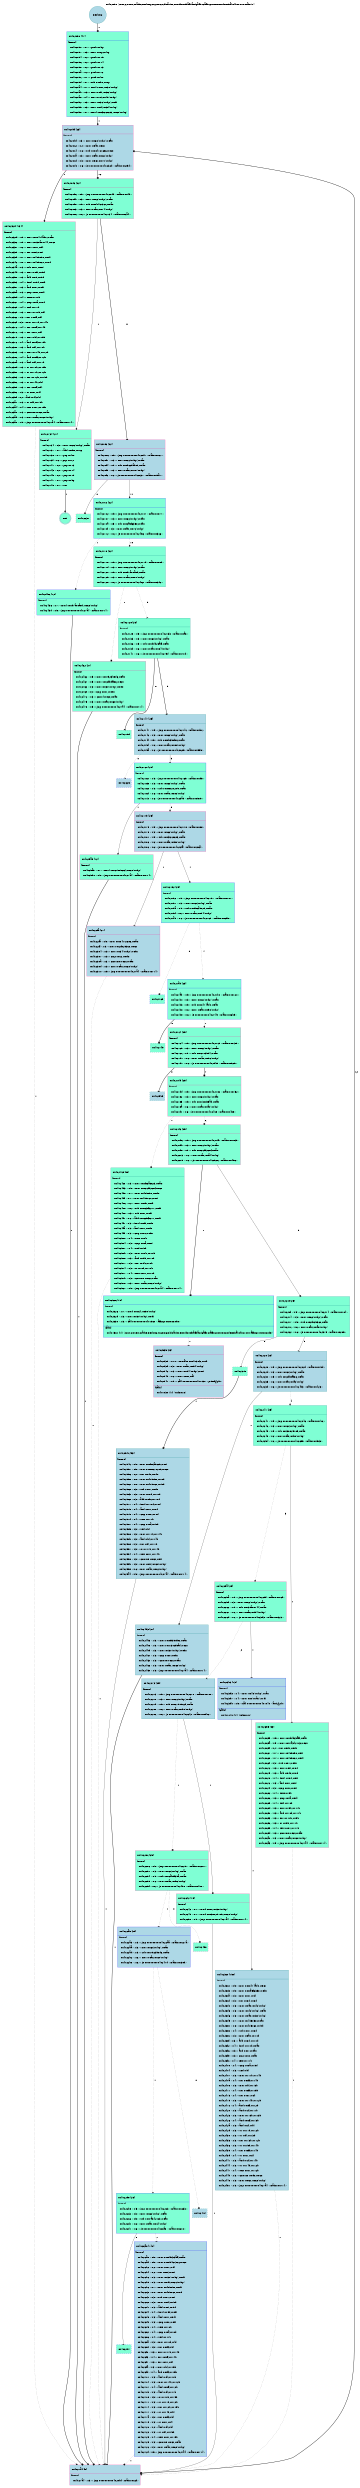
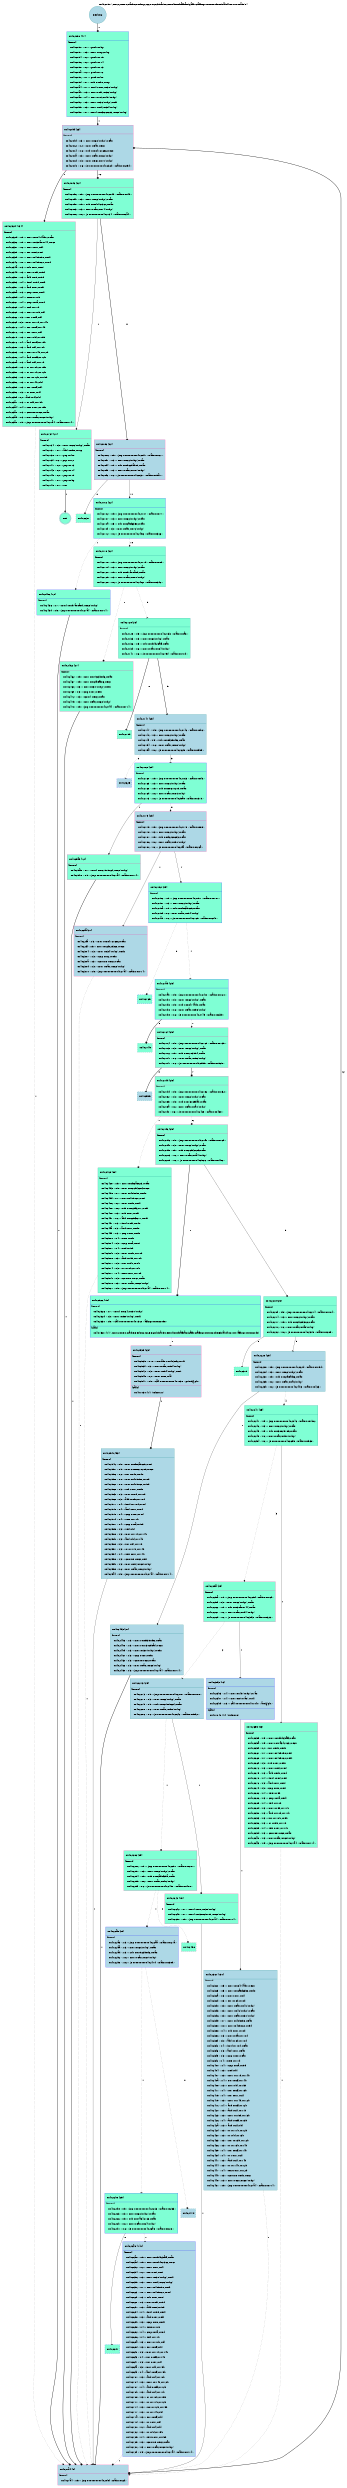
(195, 1400) -> (156, 1422)
(163, 1908) -> (151, 1908)
